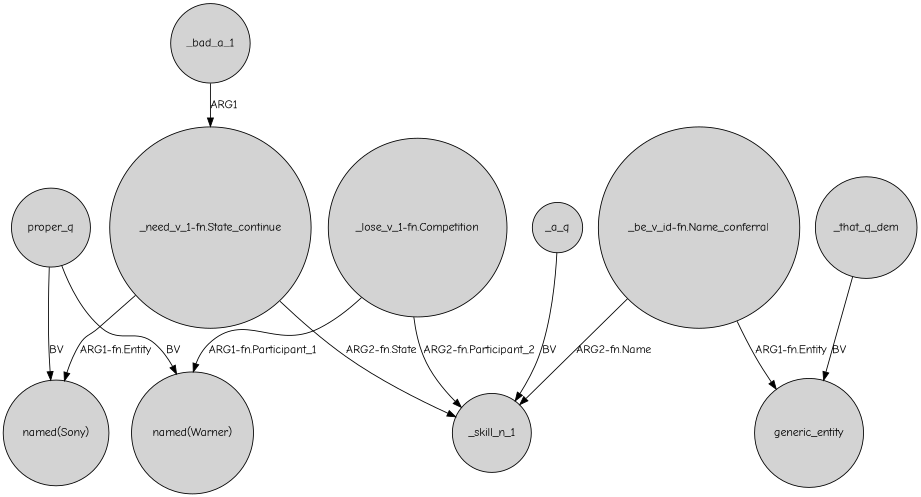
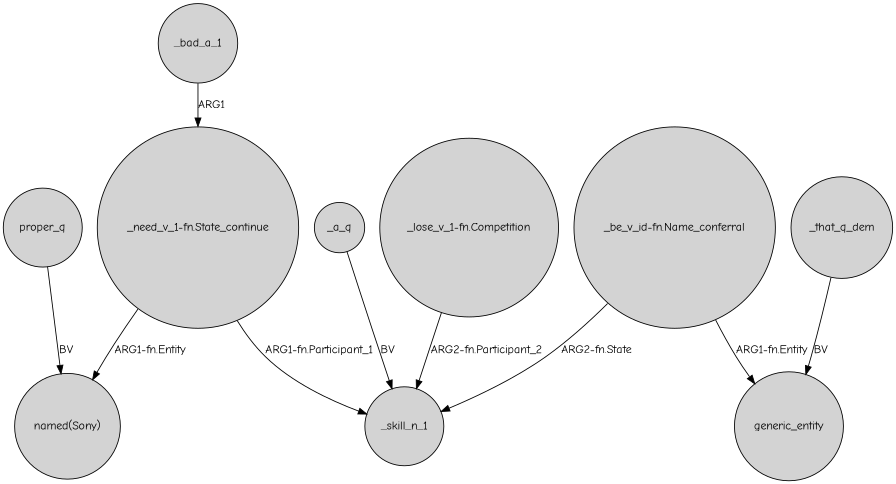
(381, 350) -> (319, 350)
(614, 350) -> (597, 350)
(193, 433) -> none
